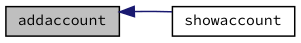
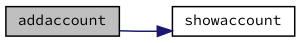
(153, 11) -> (138, 31)
